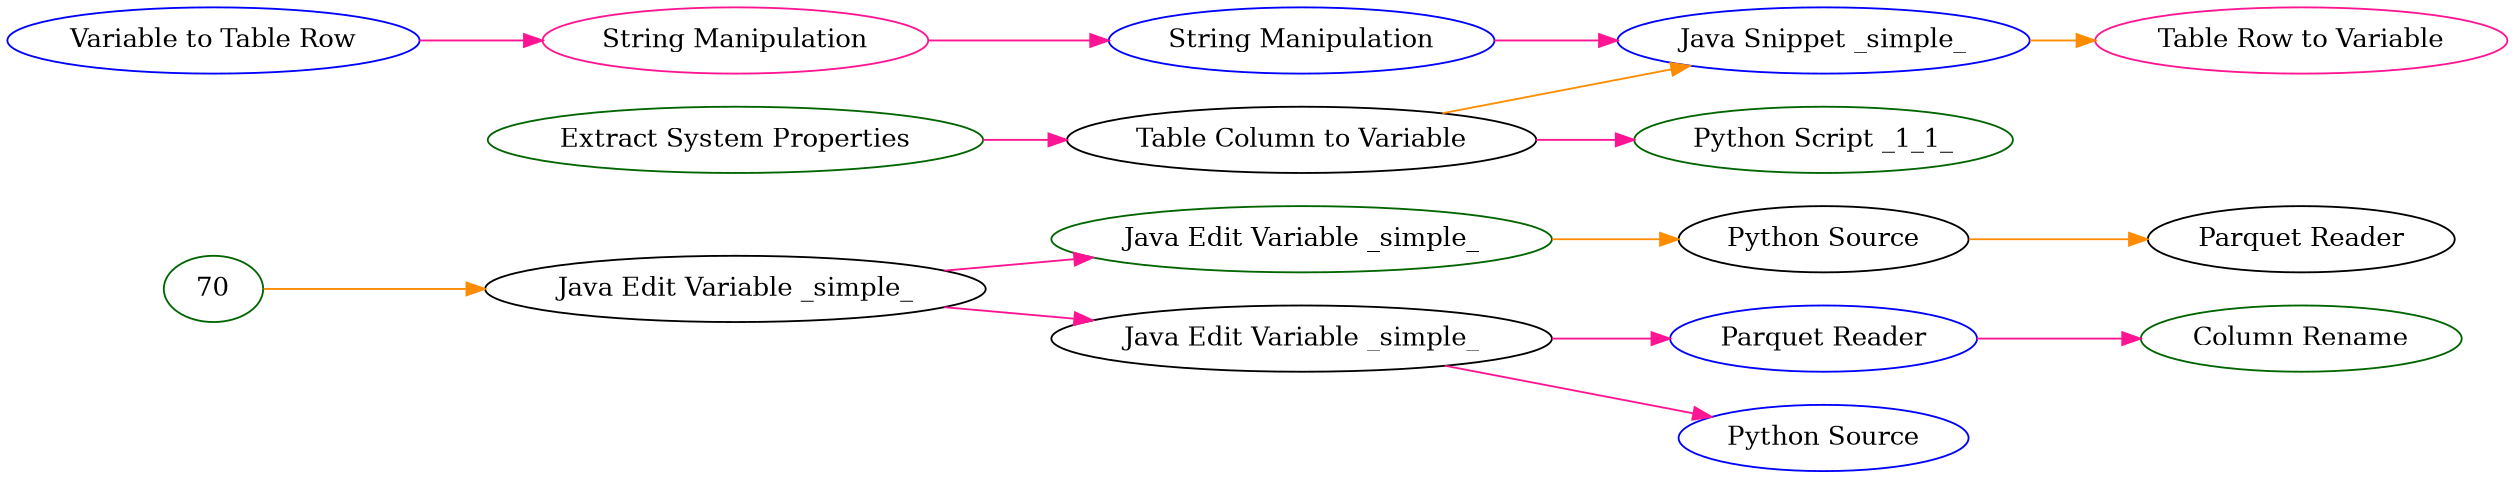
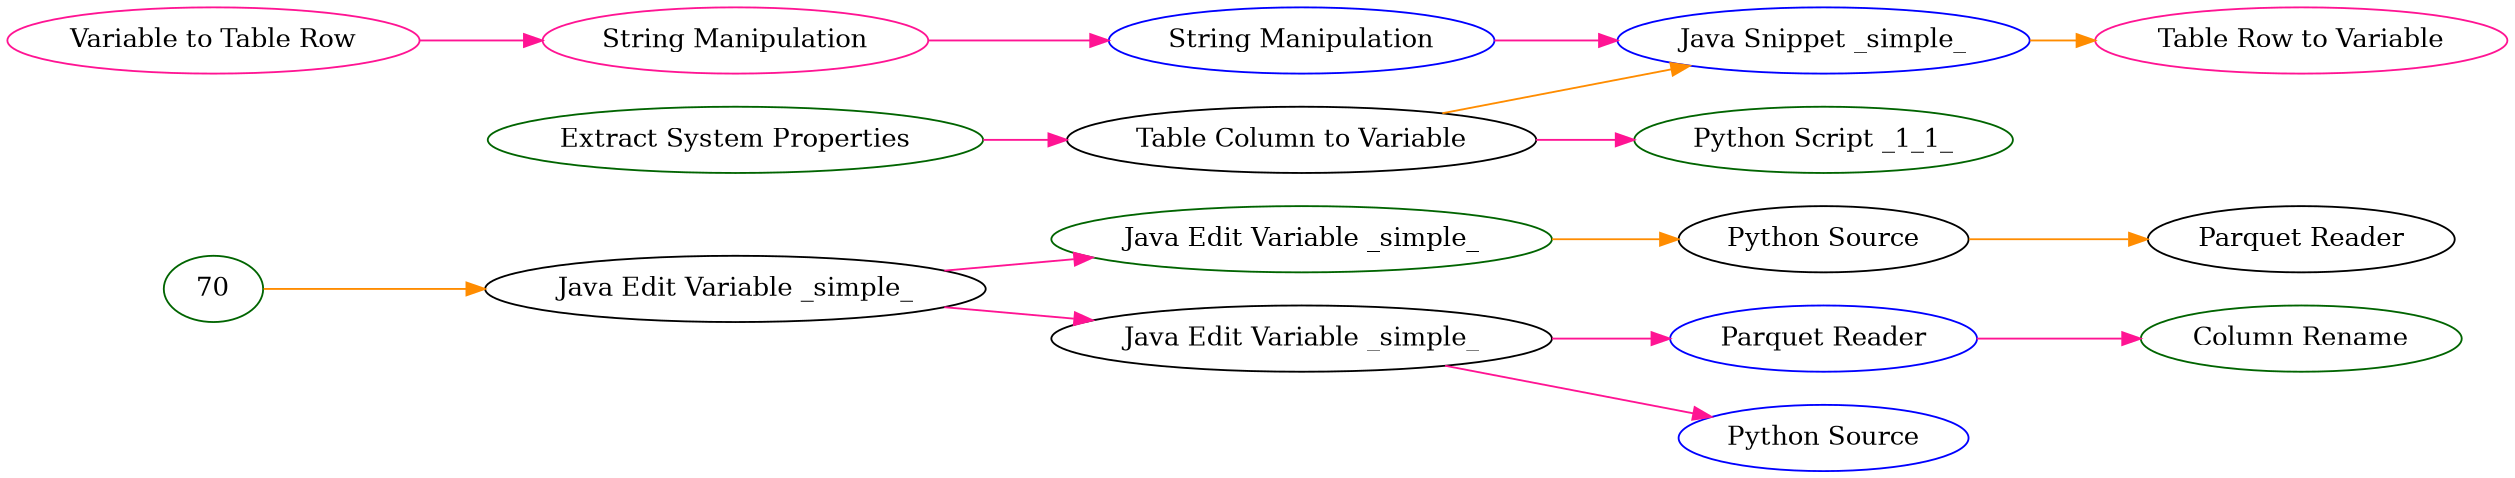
(213, 40) -> (213, 40)
